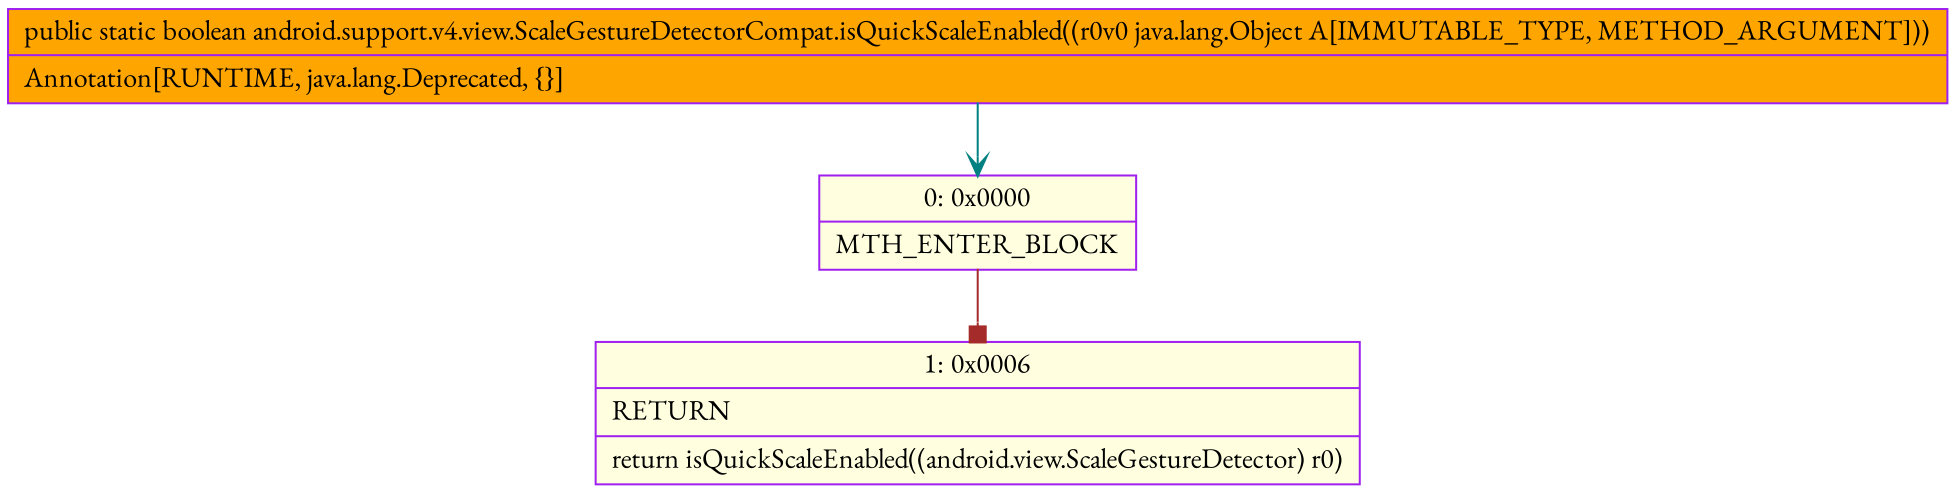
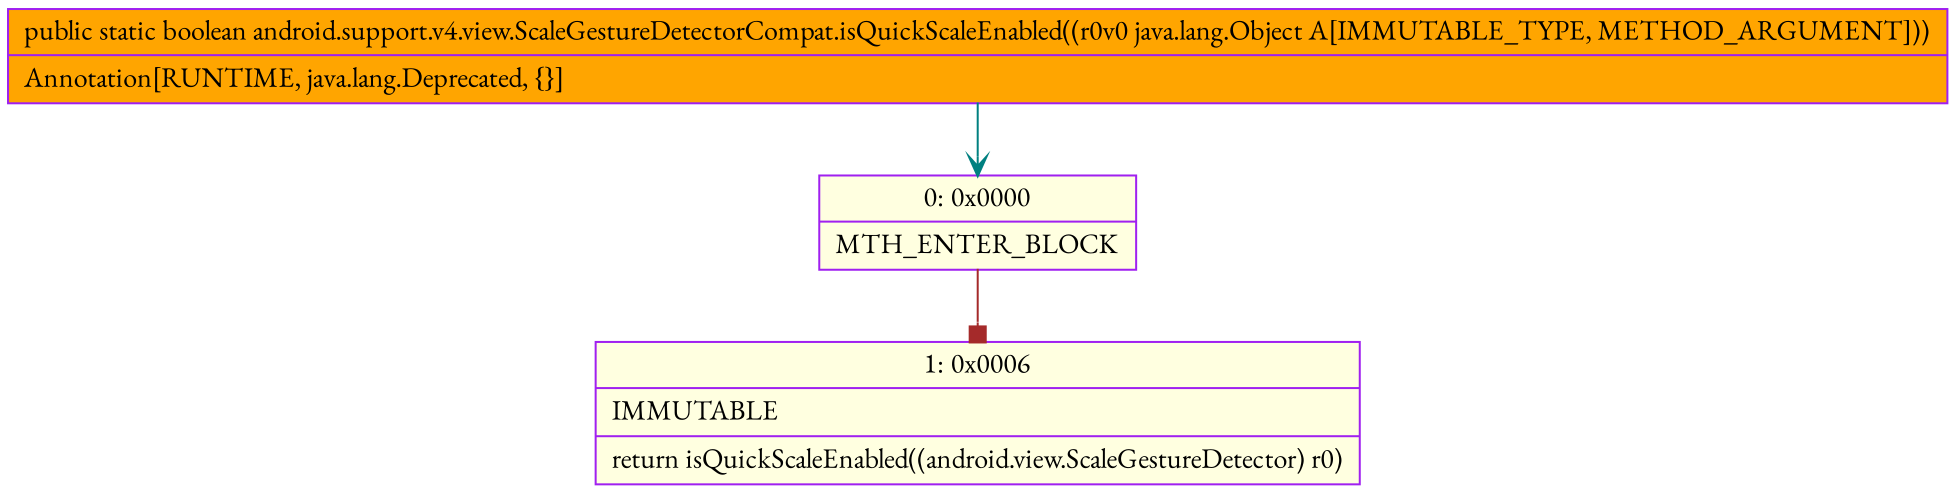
(672, 411) -> (696, 411)
